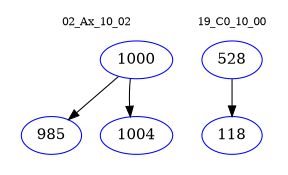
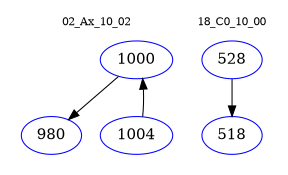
(232, 23) -> (232, 23)
(129, 92) -> (144, 103)
(51, 135) -> (51, 135)
(232, 135) -> (232, 135)
